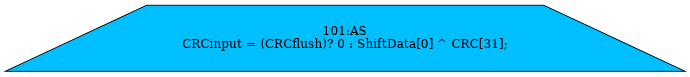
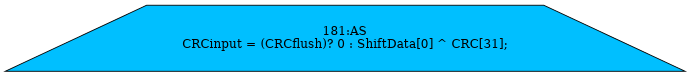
(345, 38) -> (345, 38)
